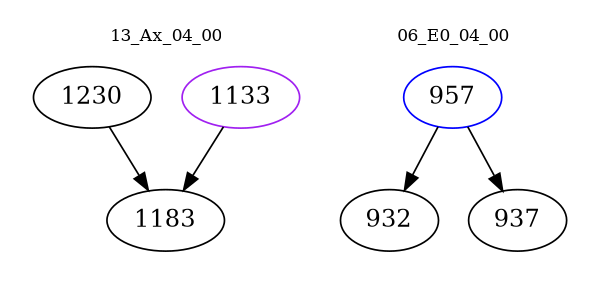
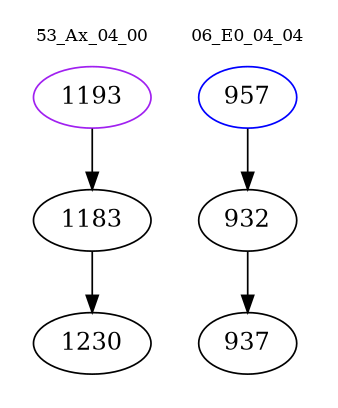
(167, 37) -> (92, 37)
(454, 37) -> (248, 37)
(241, 97) -> (92, 97)
(124, 151) -> (92, 273)
(481, 151) -> (248, 273)
